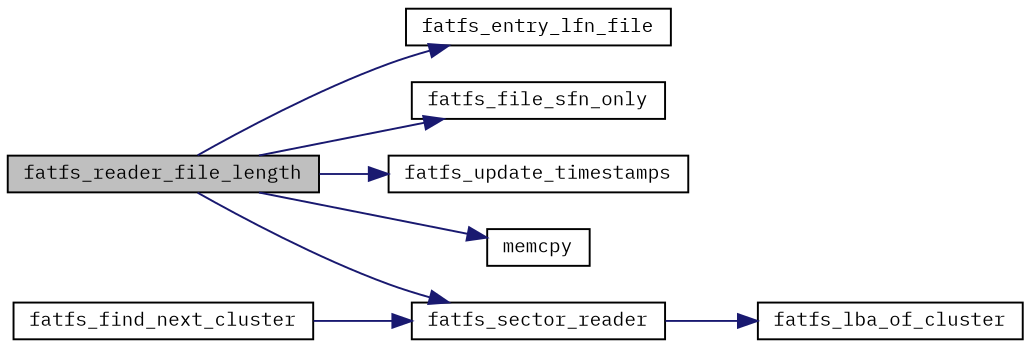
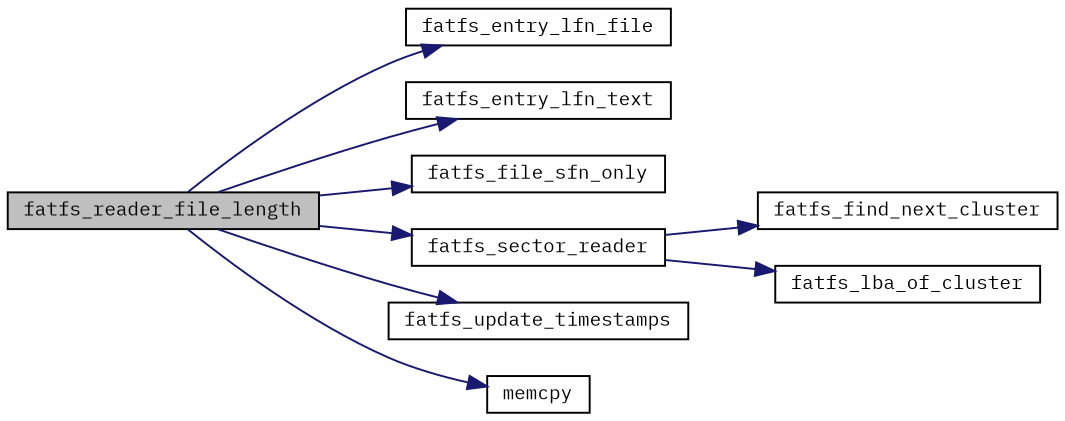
none -> (538, 101)
(353, 321) -> (702, 231)
